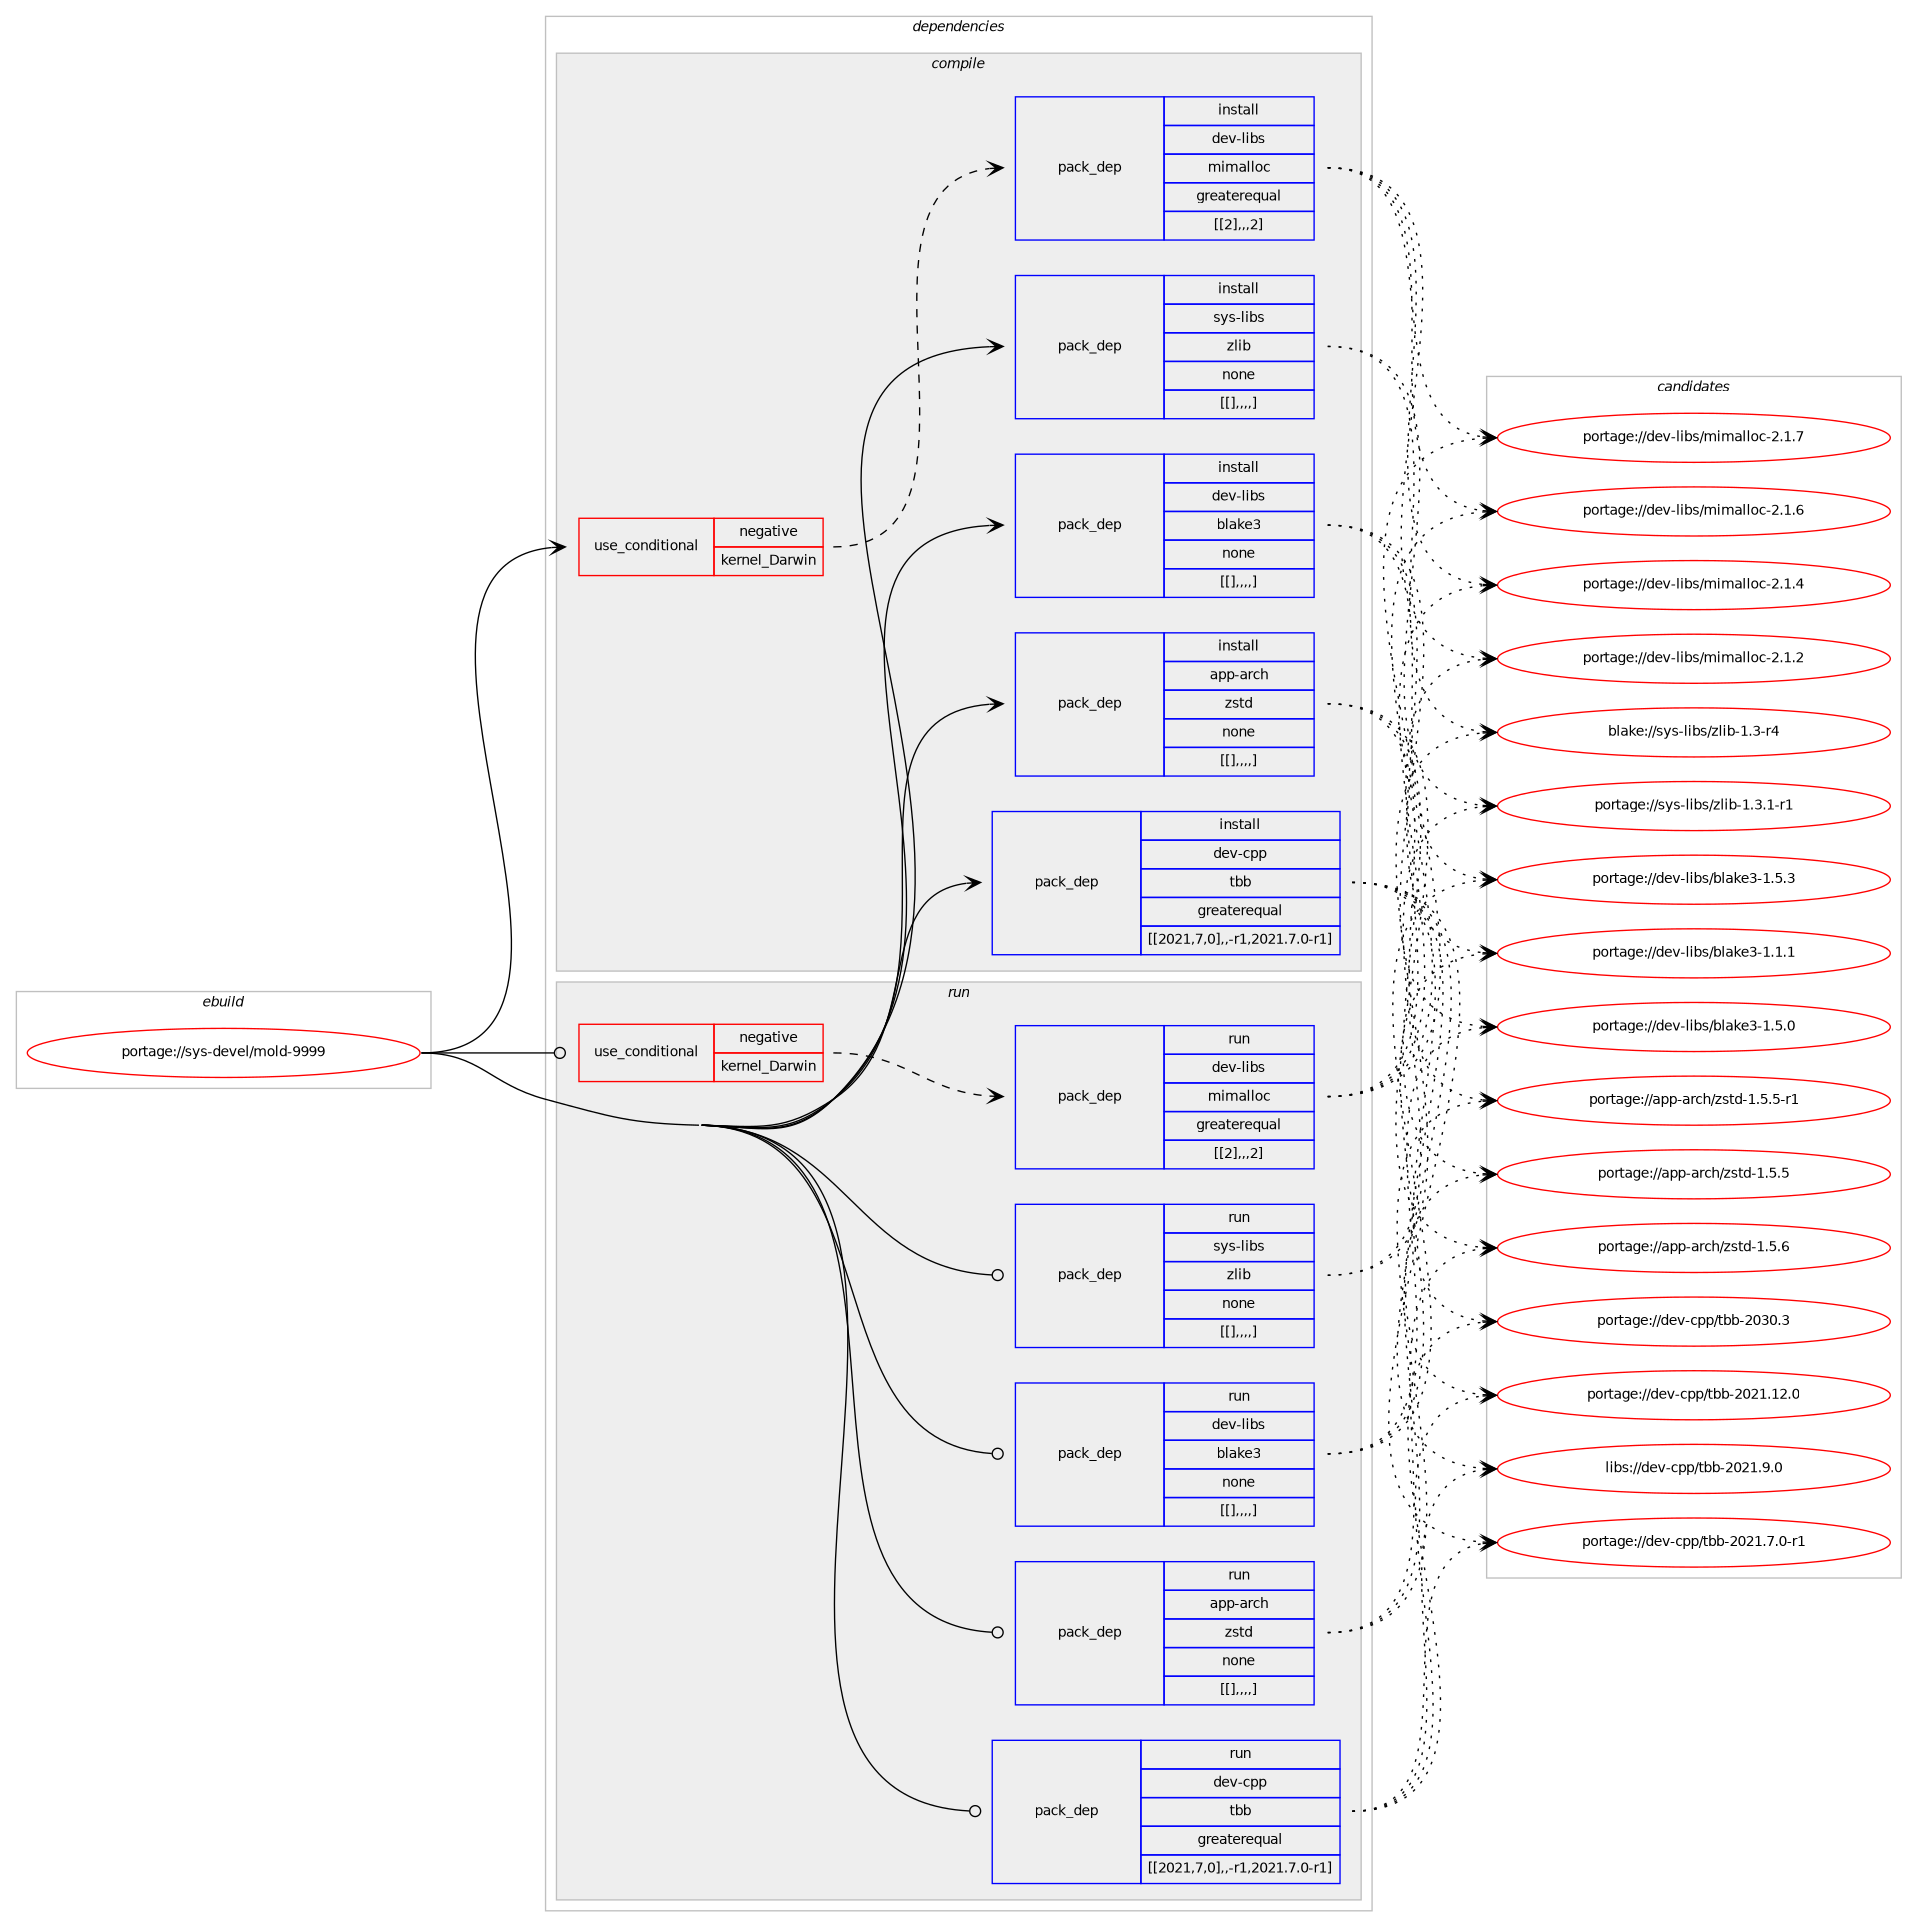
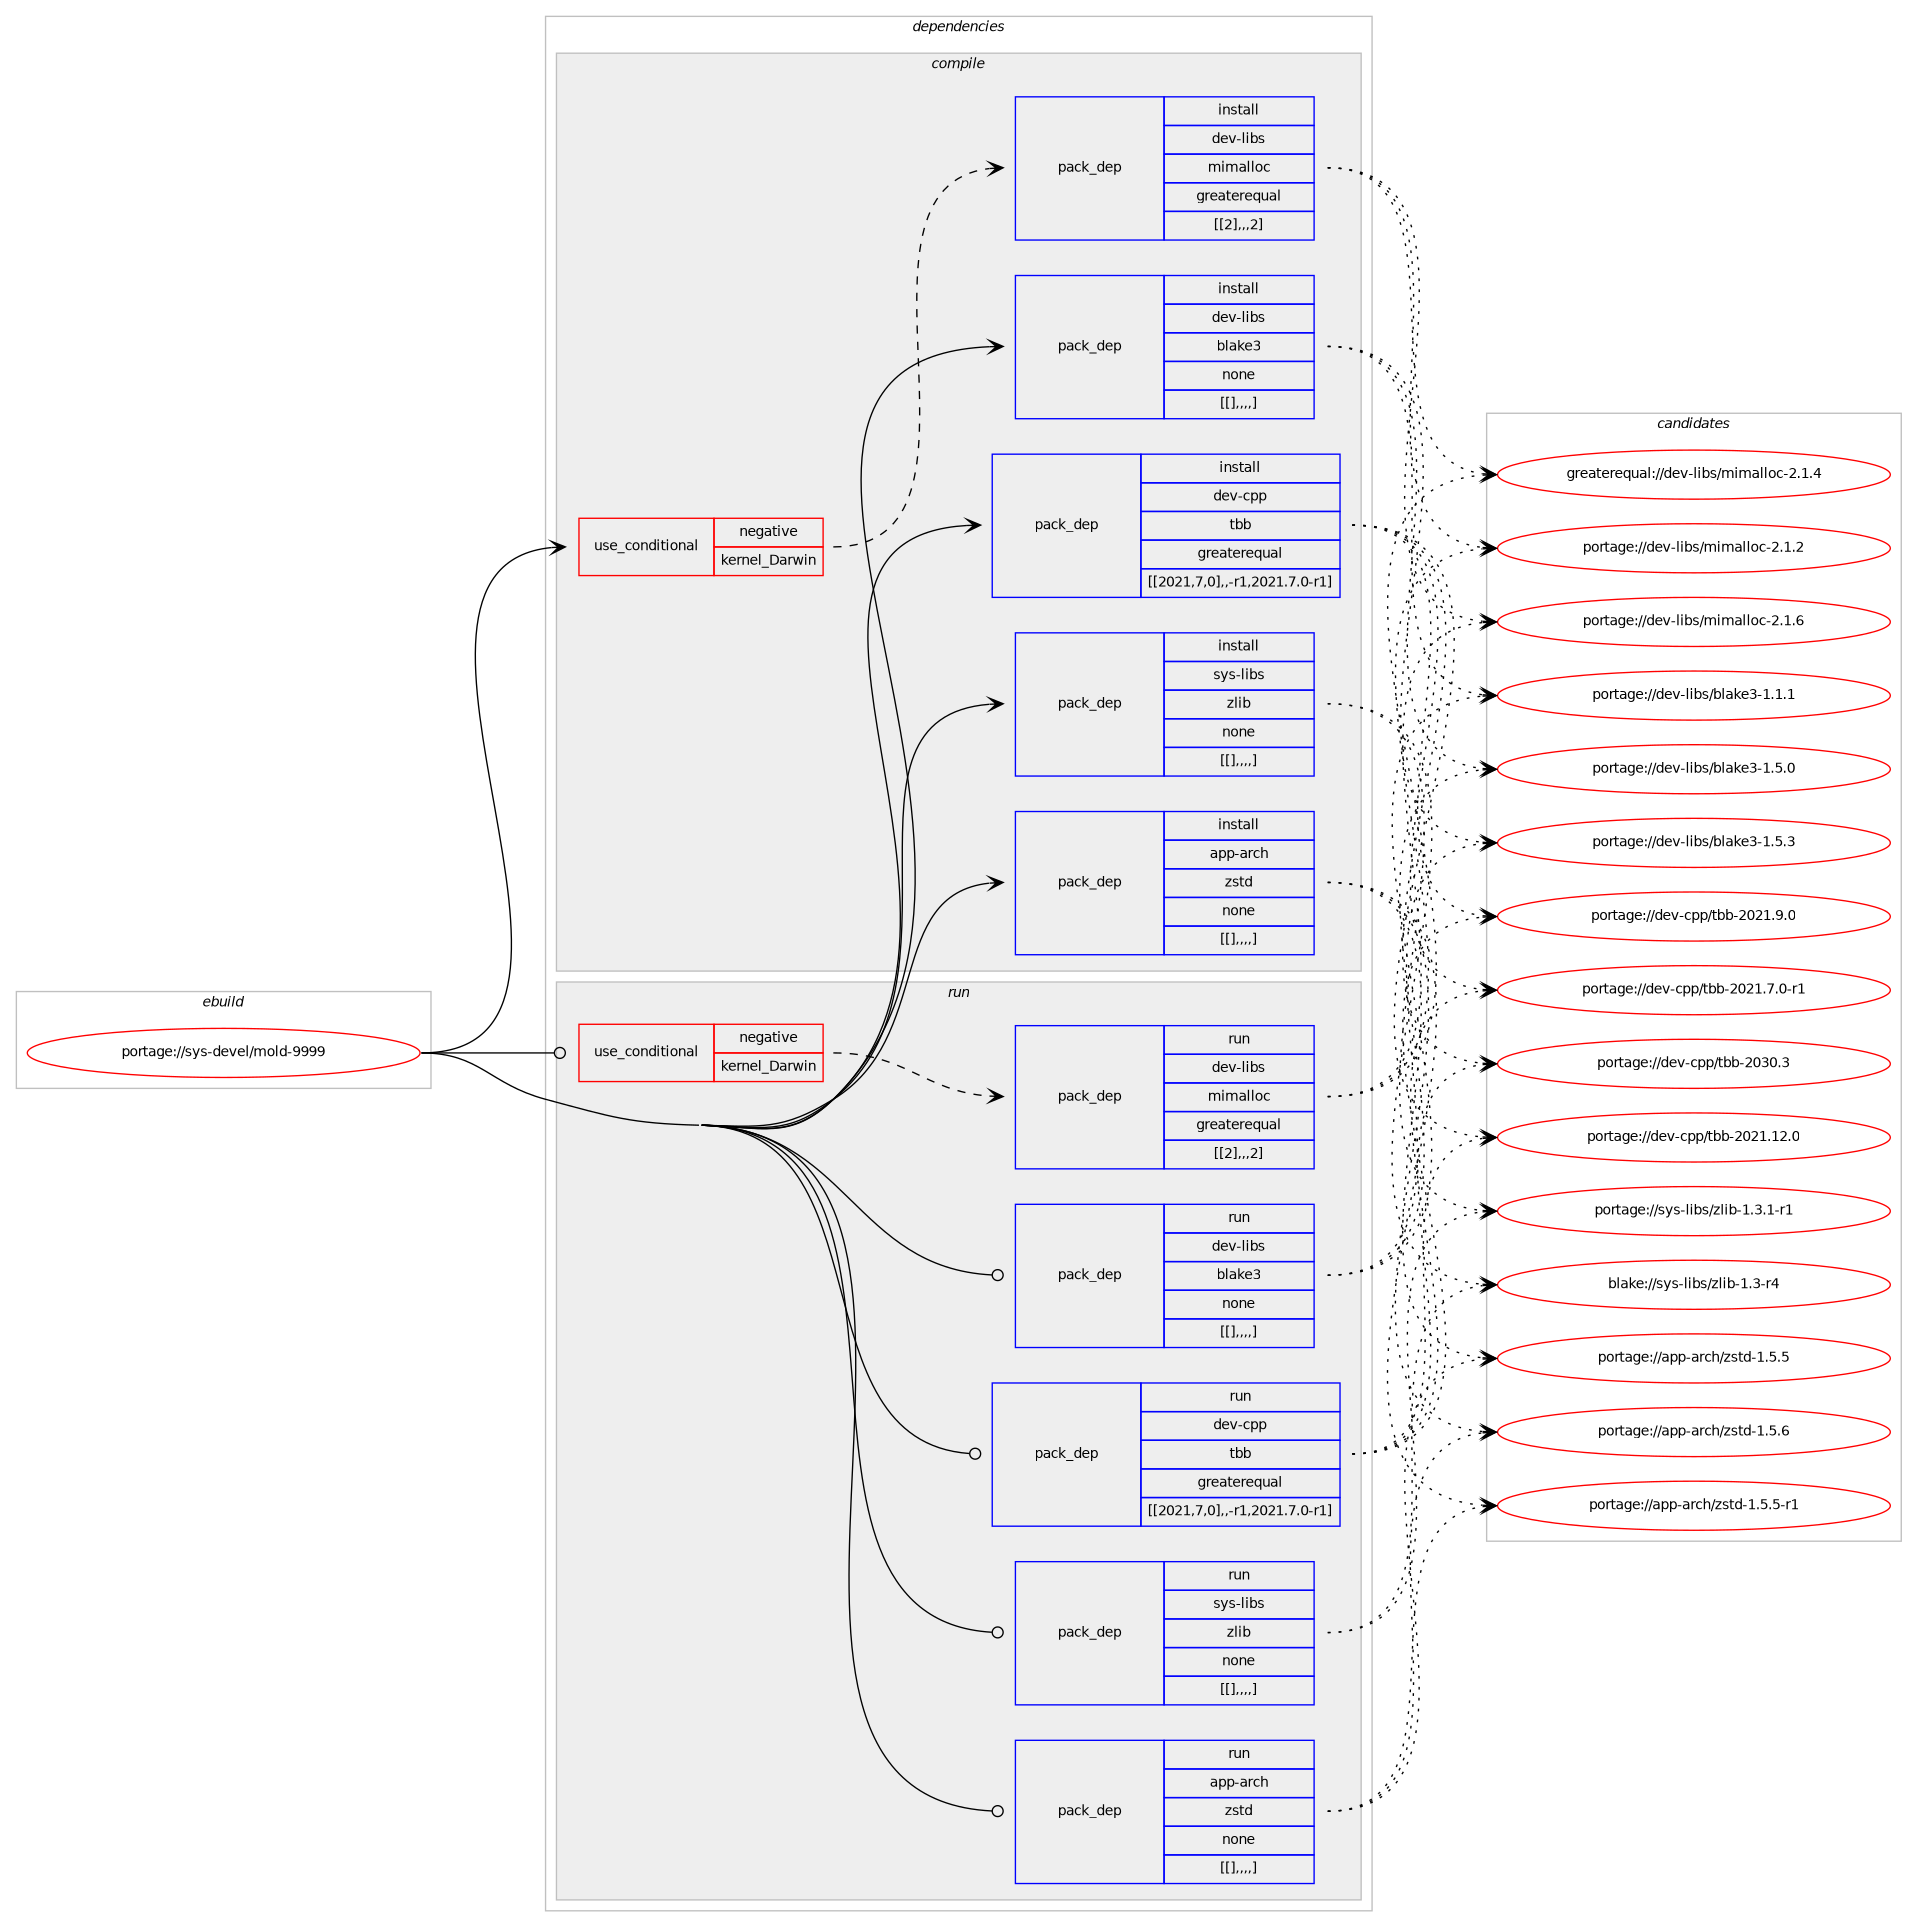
(1694, 438) -> none
(1694, 585) -> (1694, 475)
(1694, 1469) -> (1694, 917)
